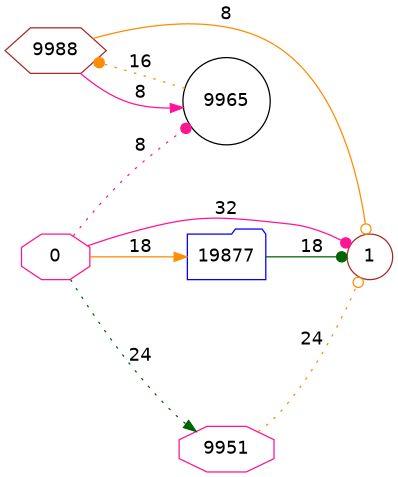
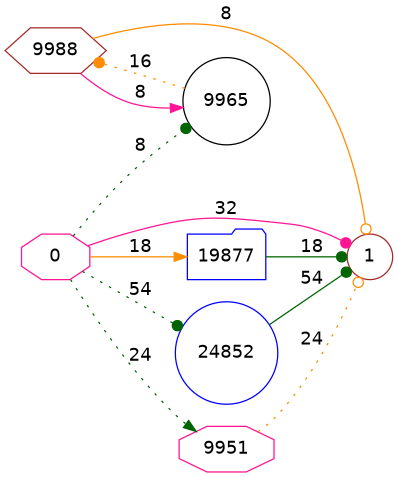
(124, 180) -> (124, 180)
none -> (227, 353)
